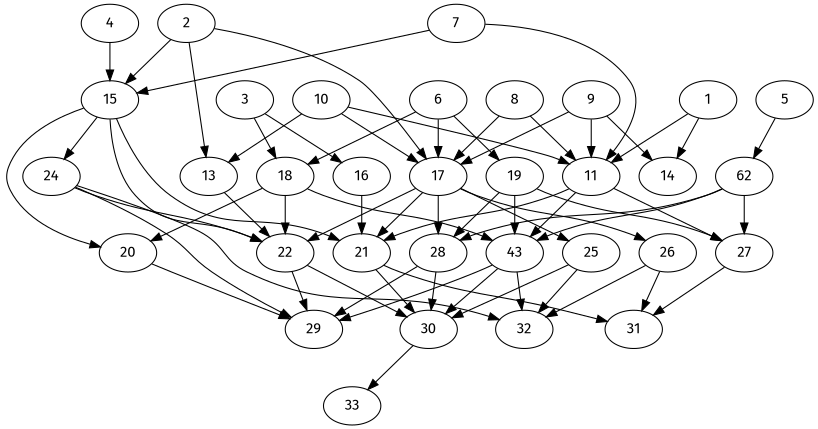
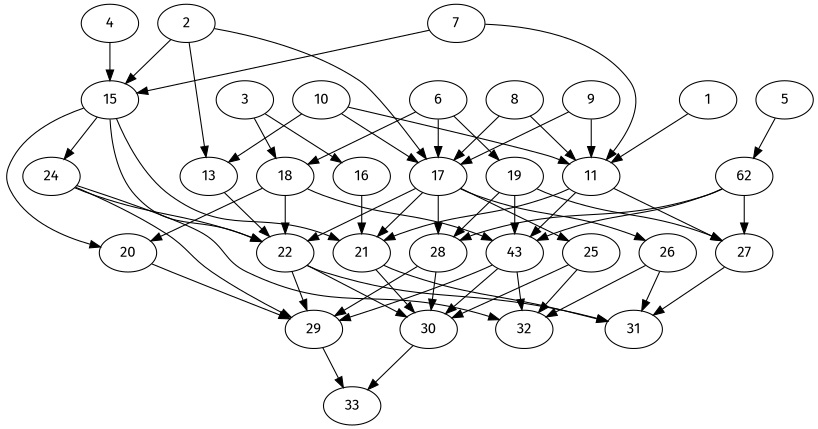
(668, 176) -> none
none -> (451, 296)
none -> (331, 363)
